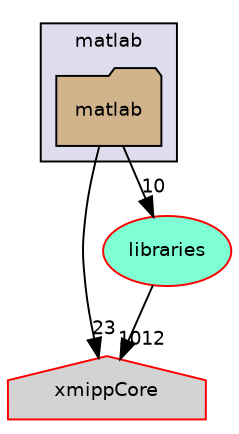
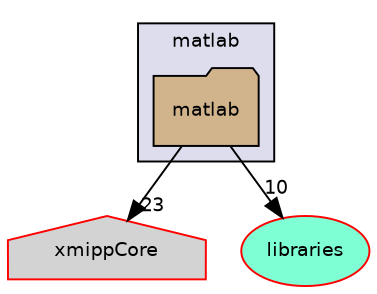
(141, 313) -> none
